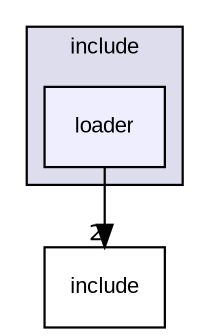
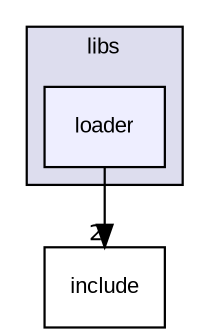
(105, 48) -> (105, 48)
